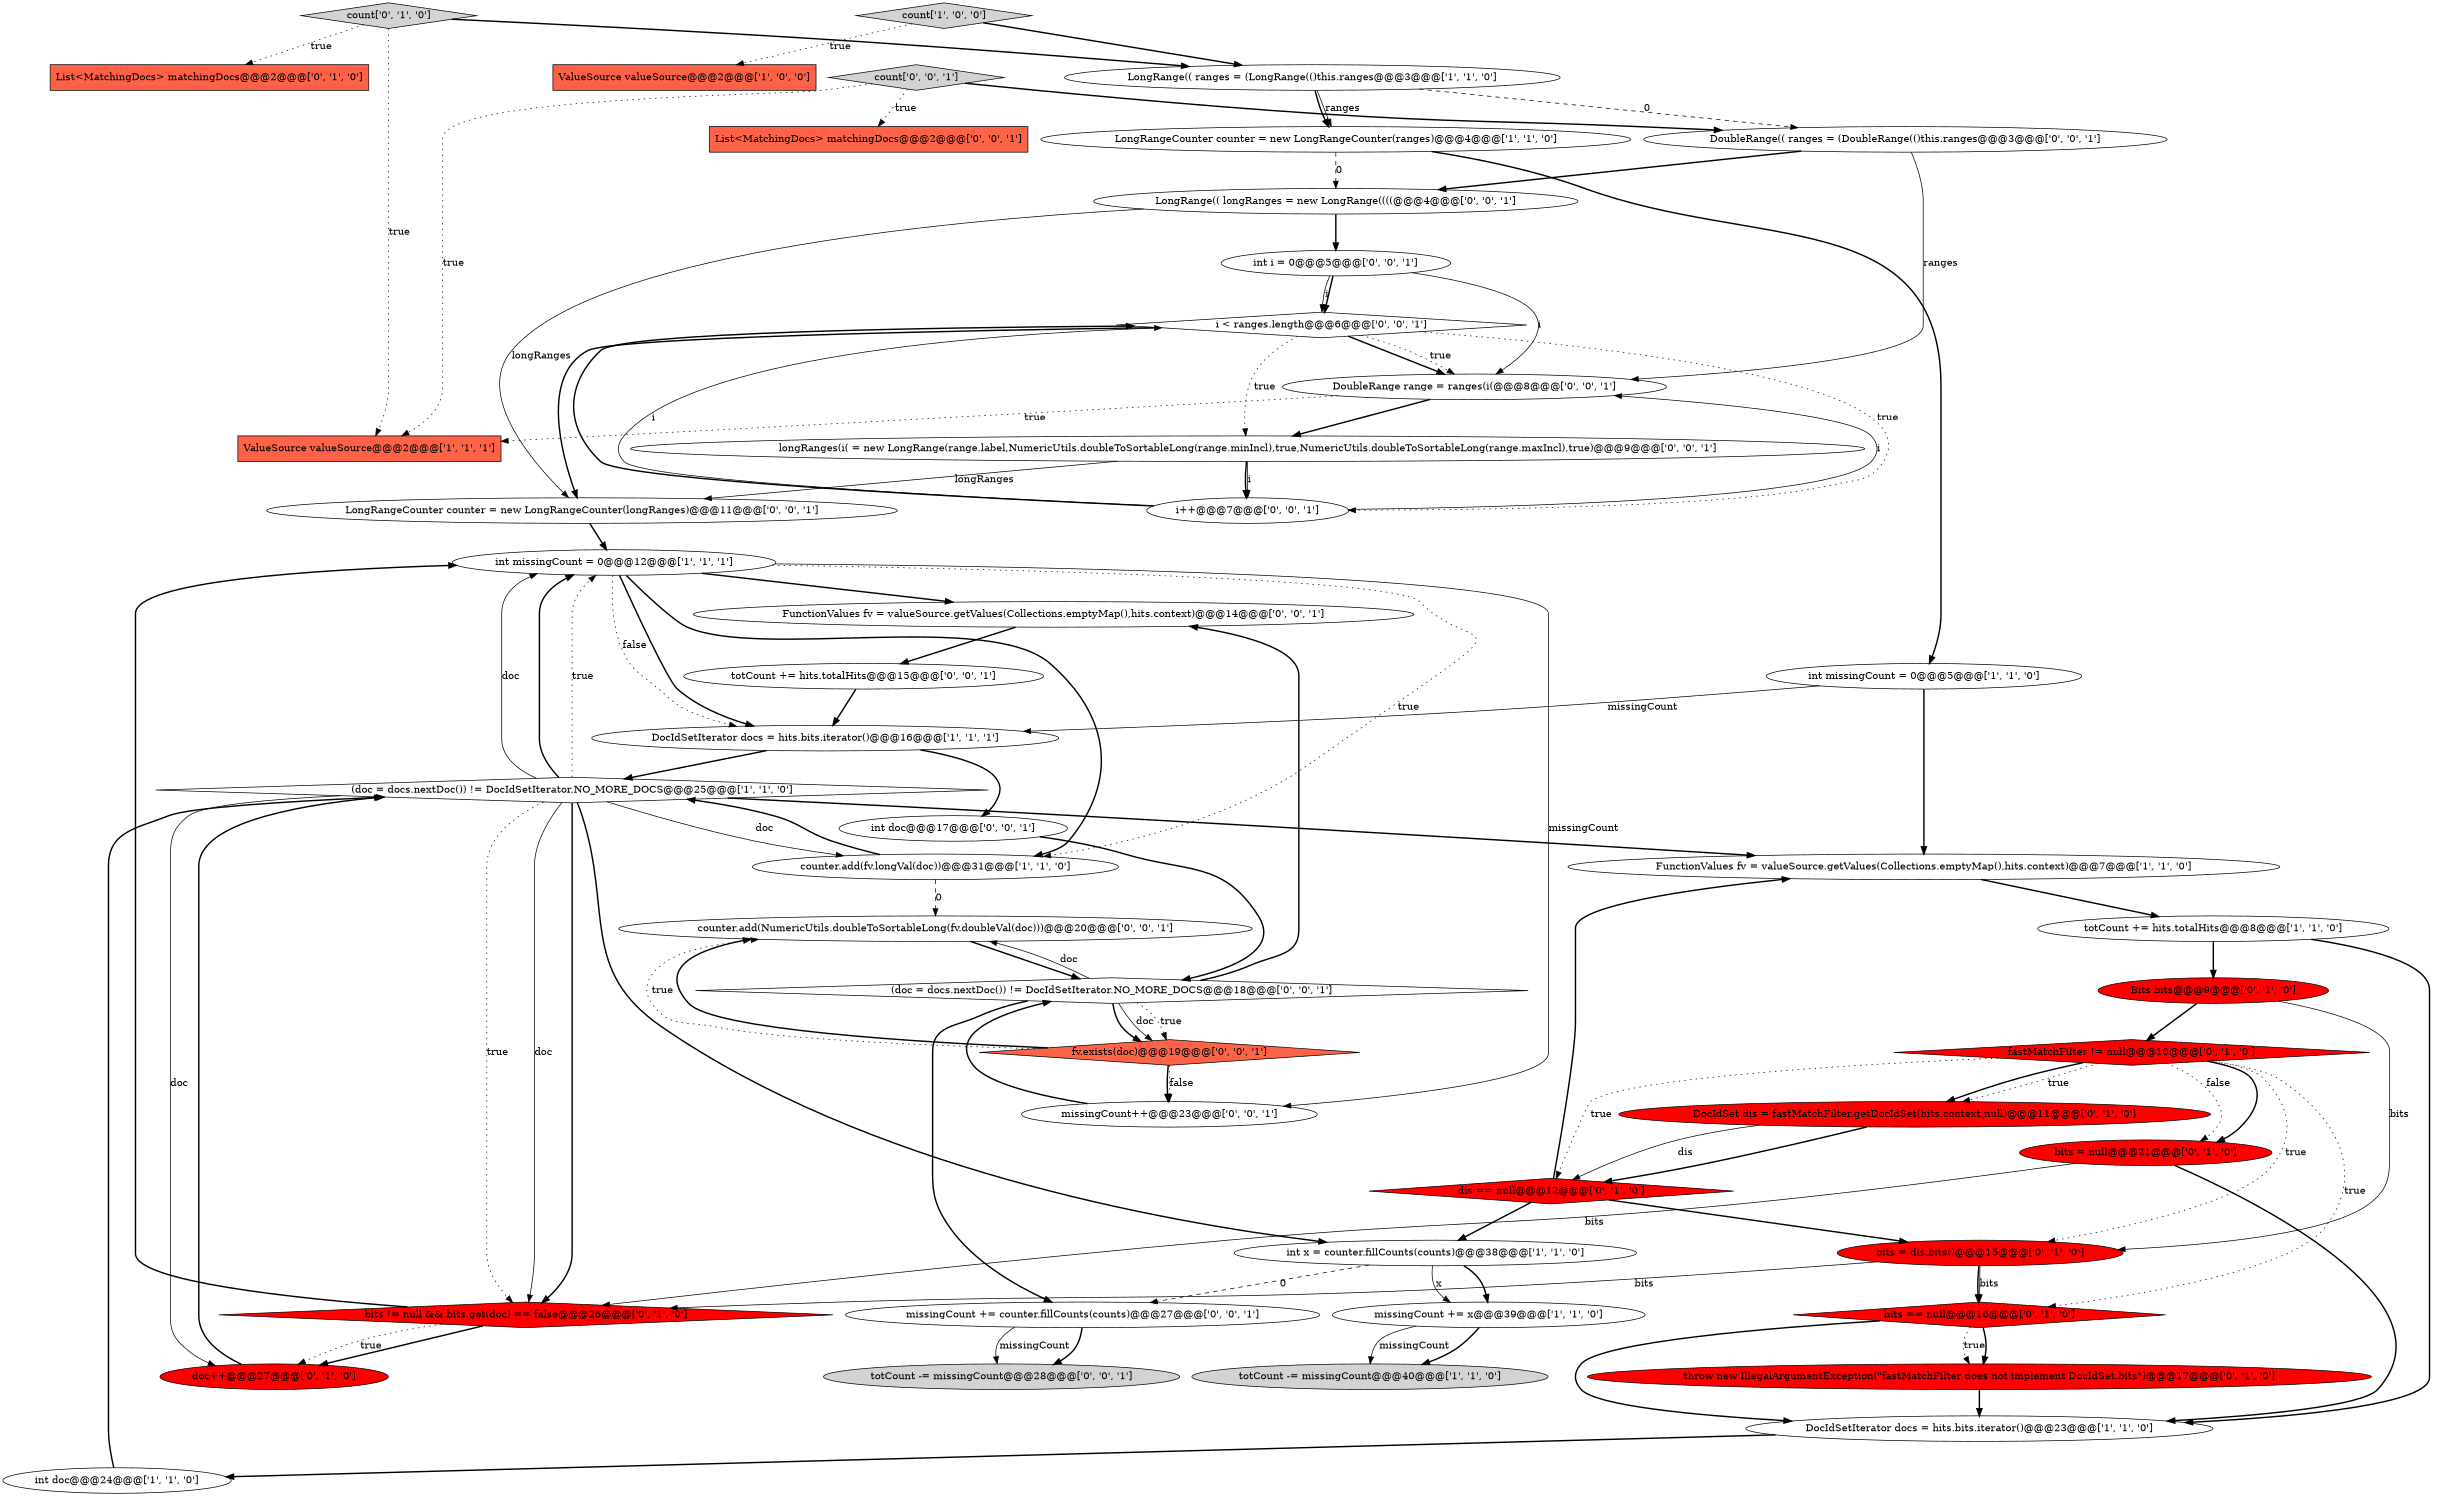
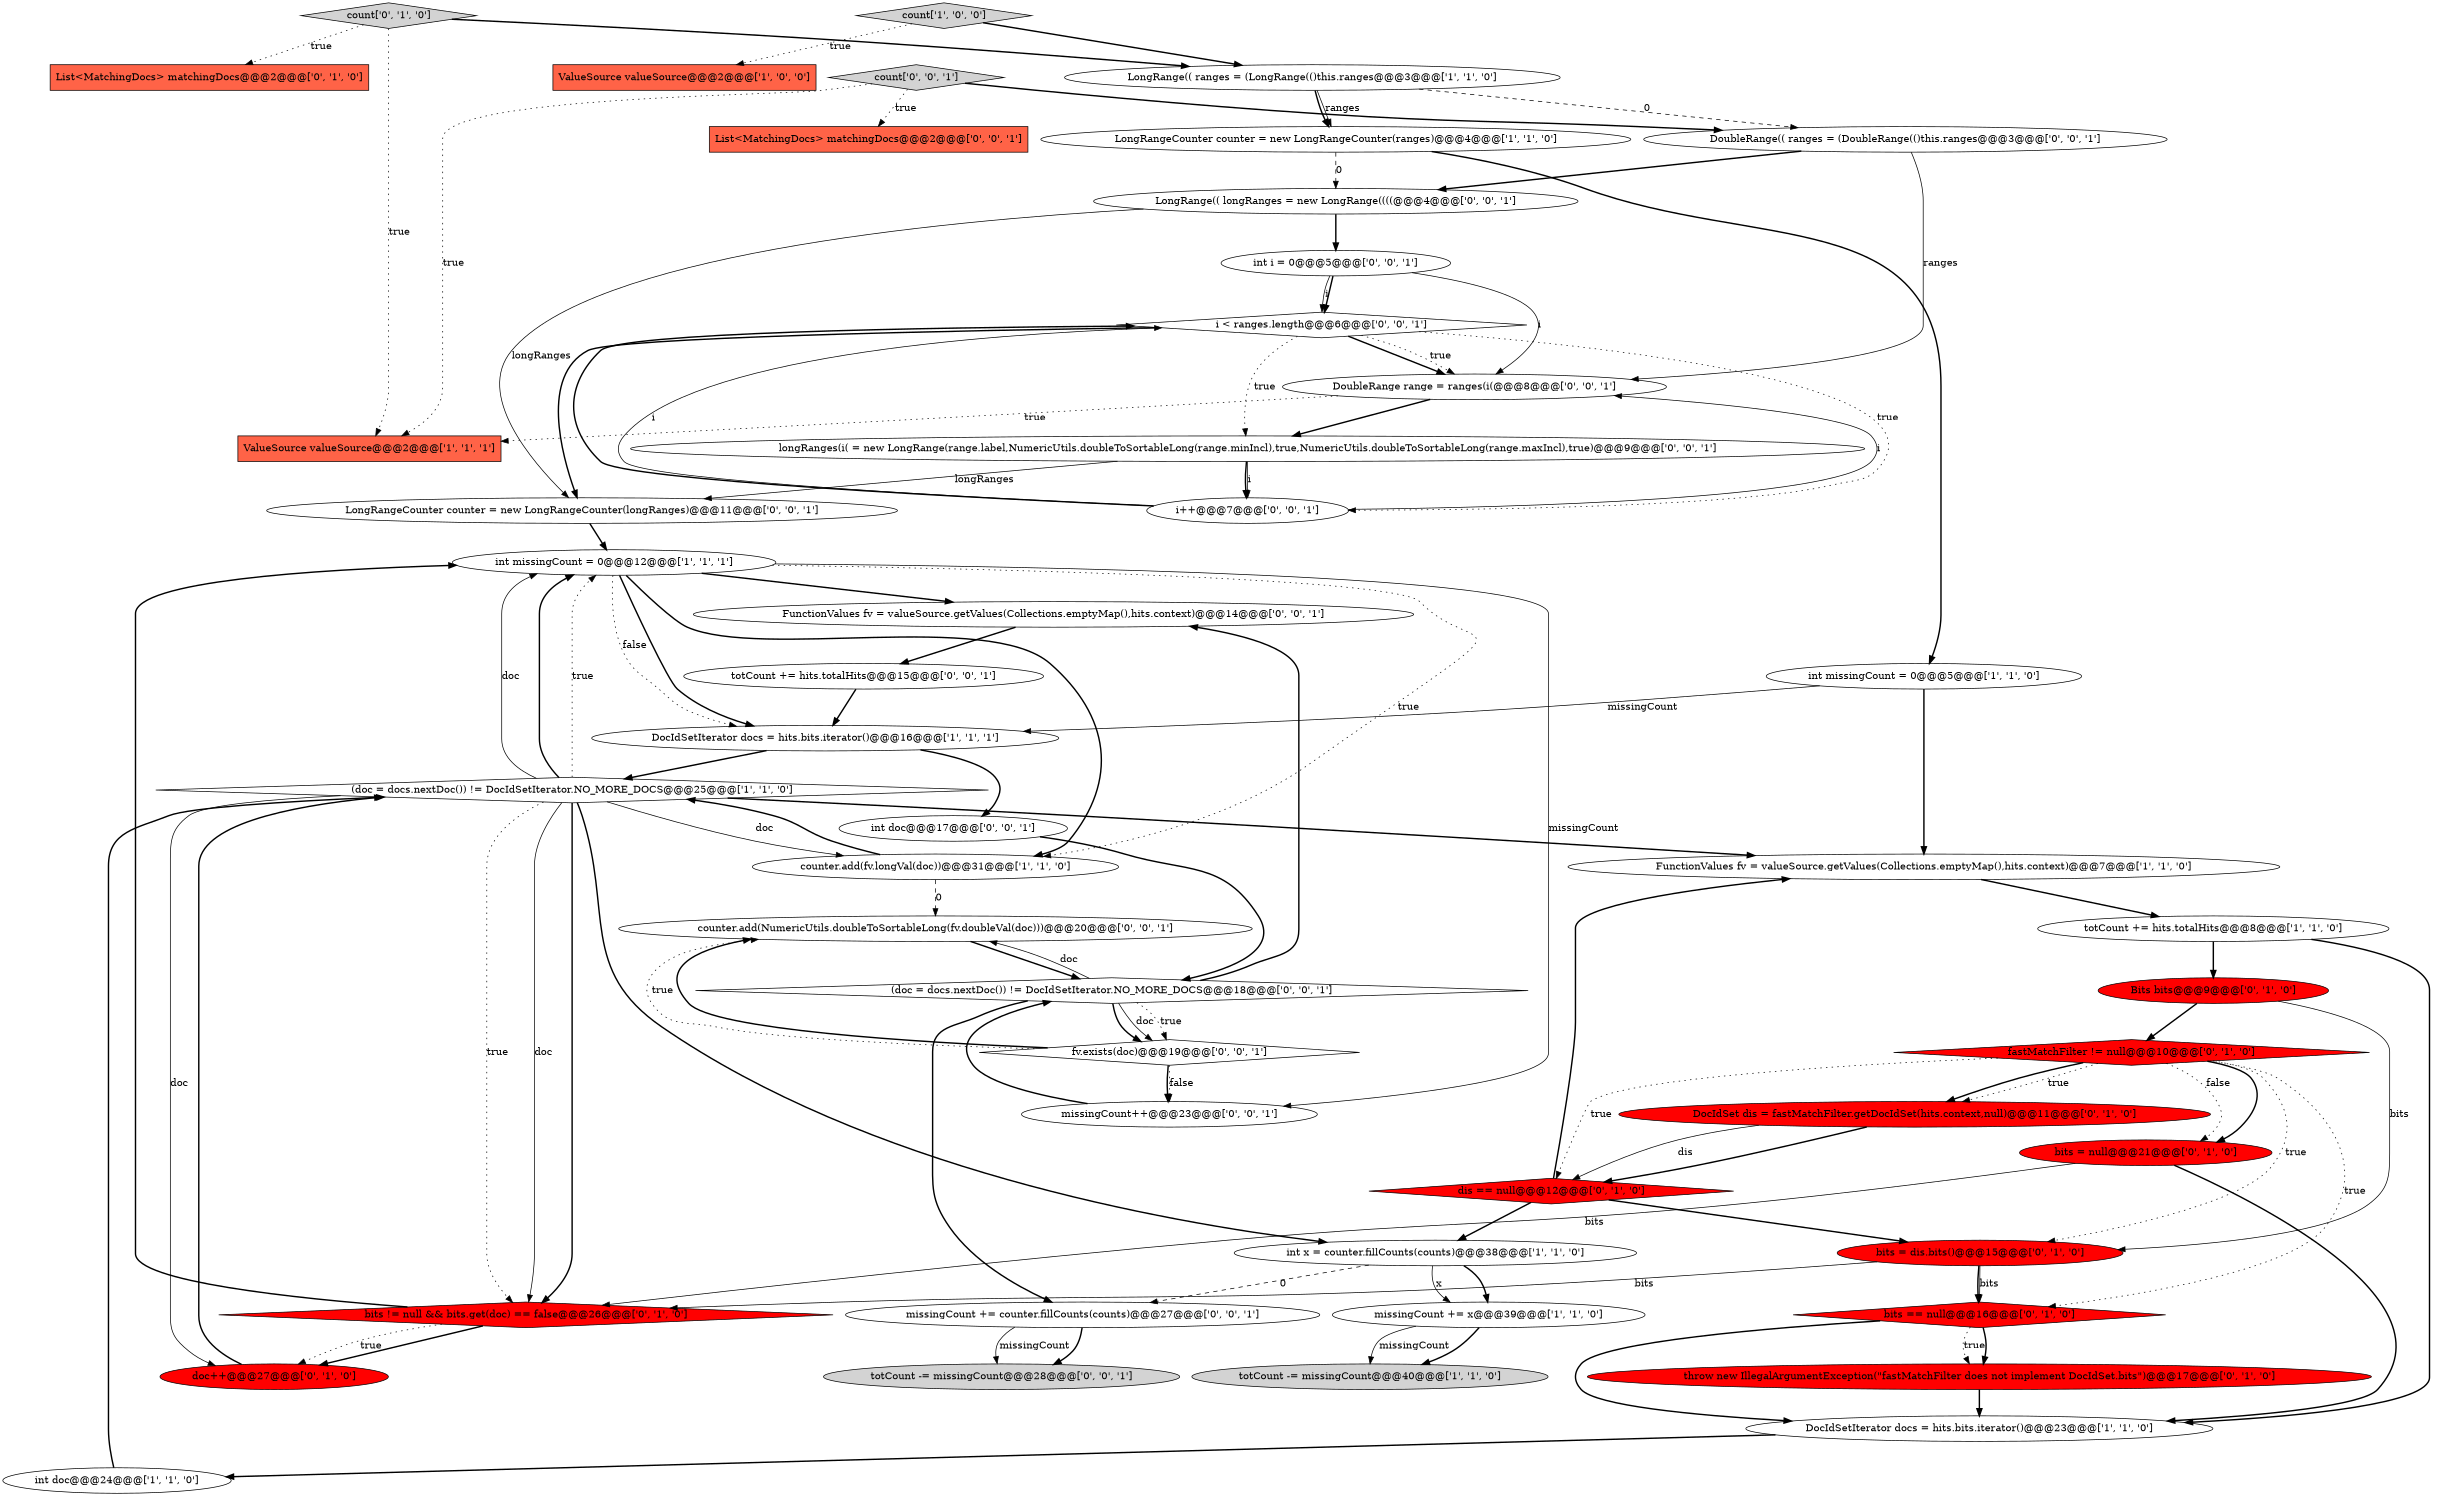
(1169, 1052) -> (1169, 1052)
